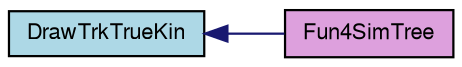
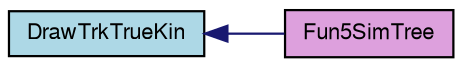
(369, 34) -> (369, 34)
